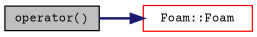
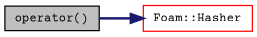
(198, 18) -> (198, 18)
